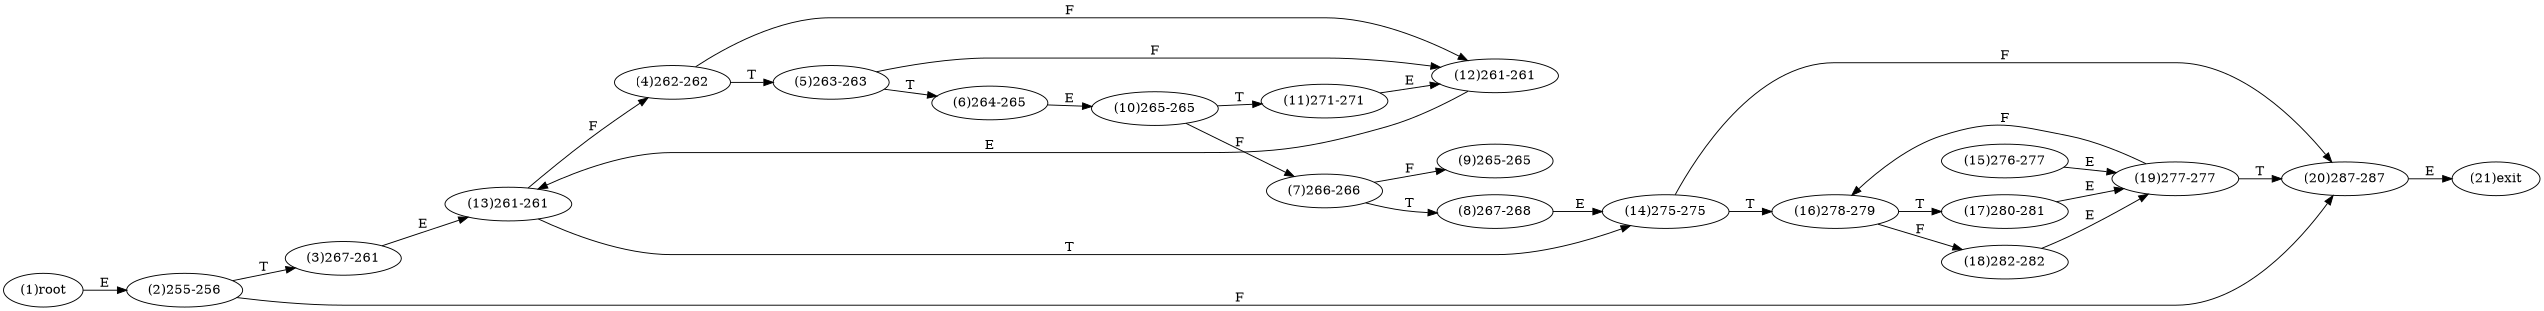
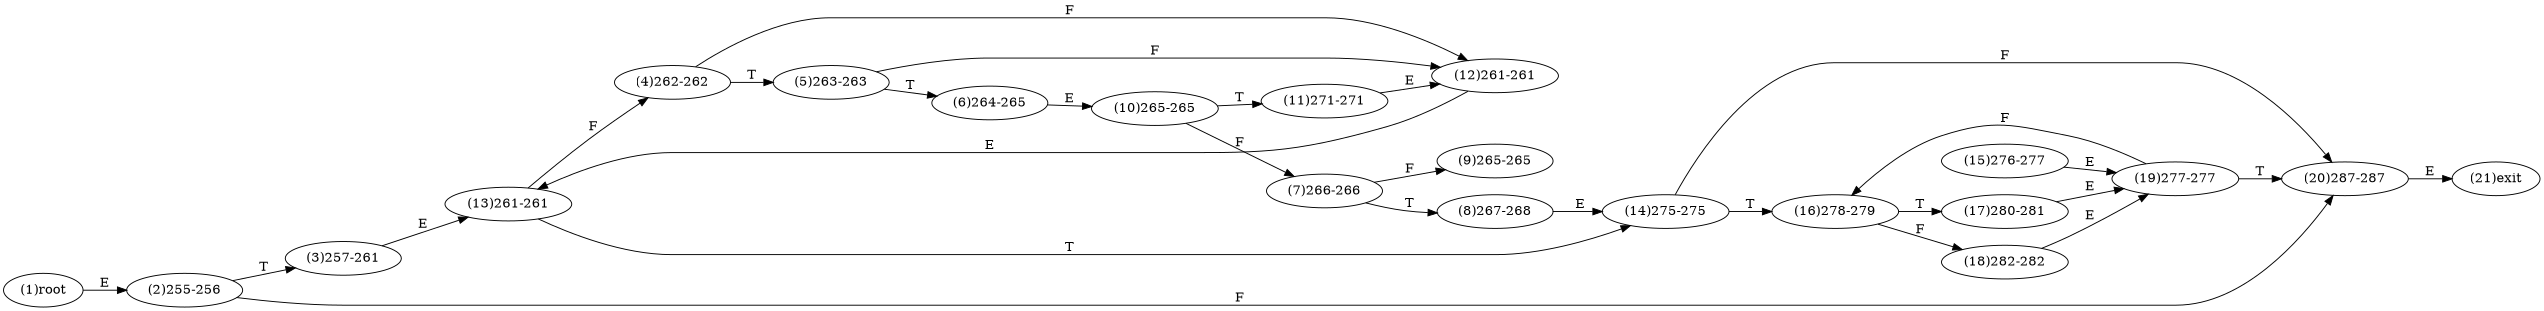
(343, 258) -> (343, 258)
